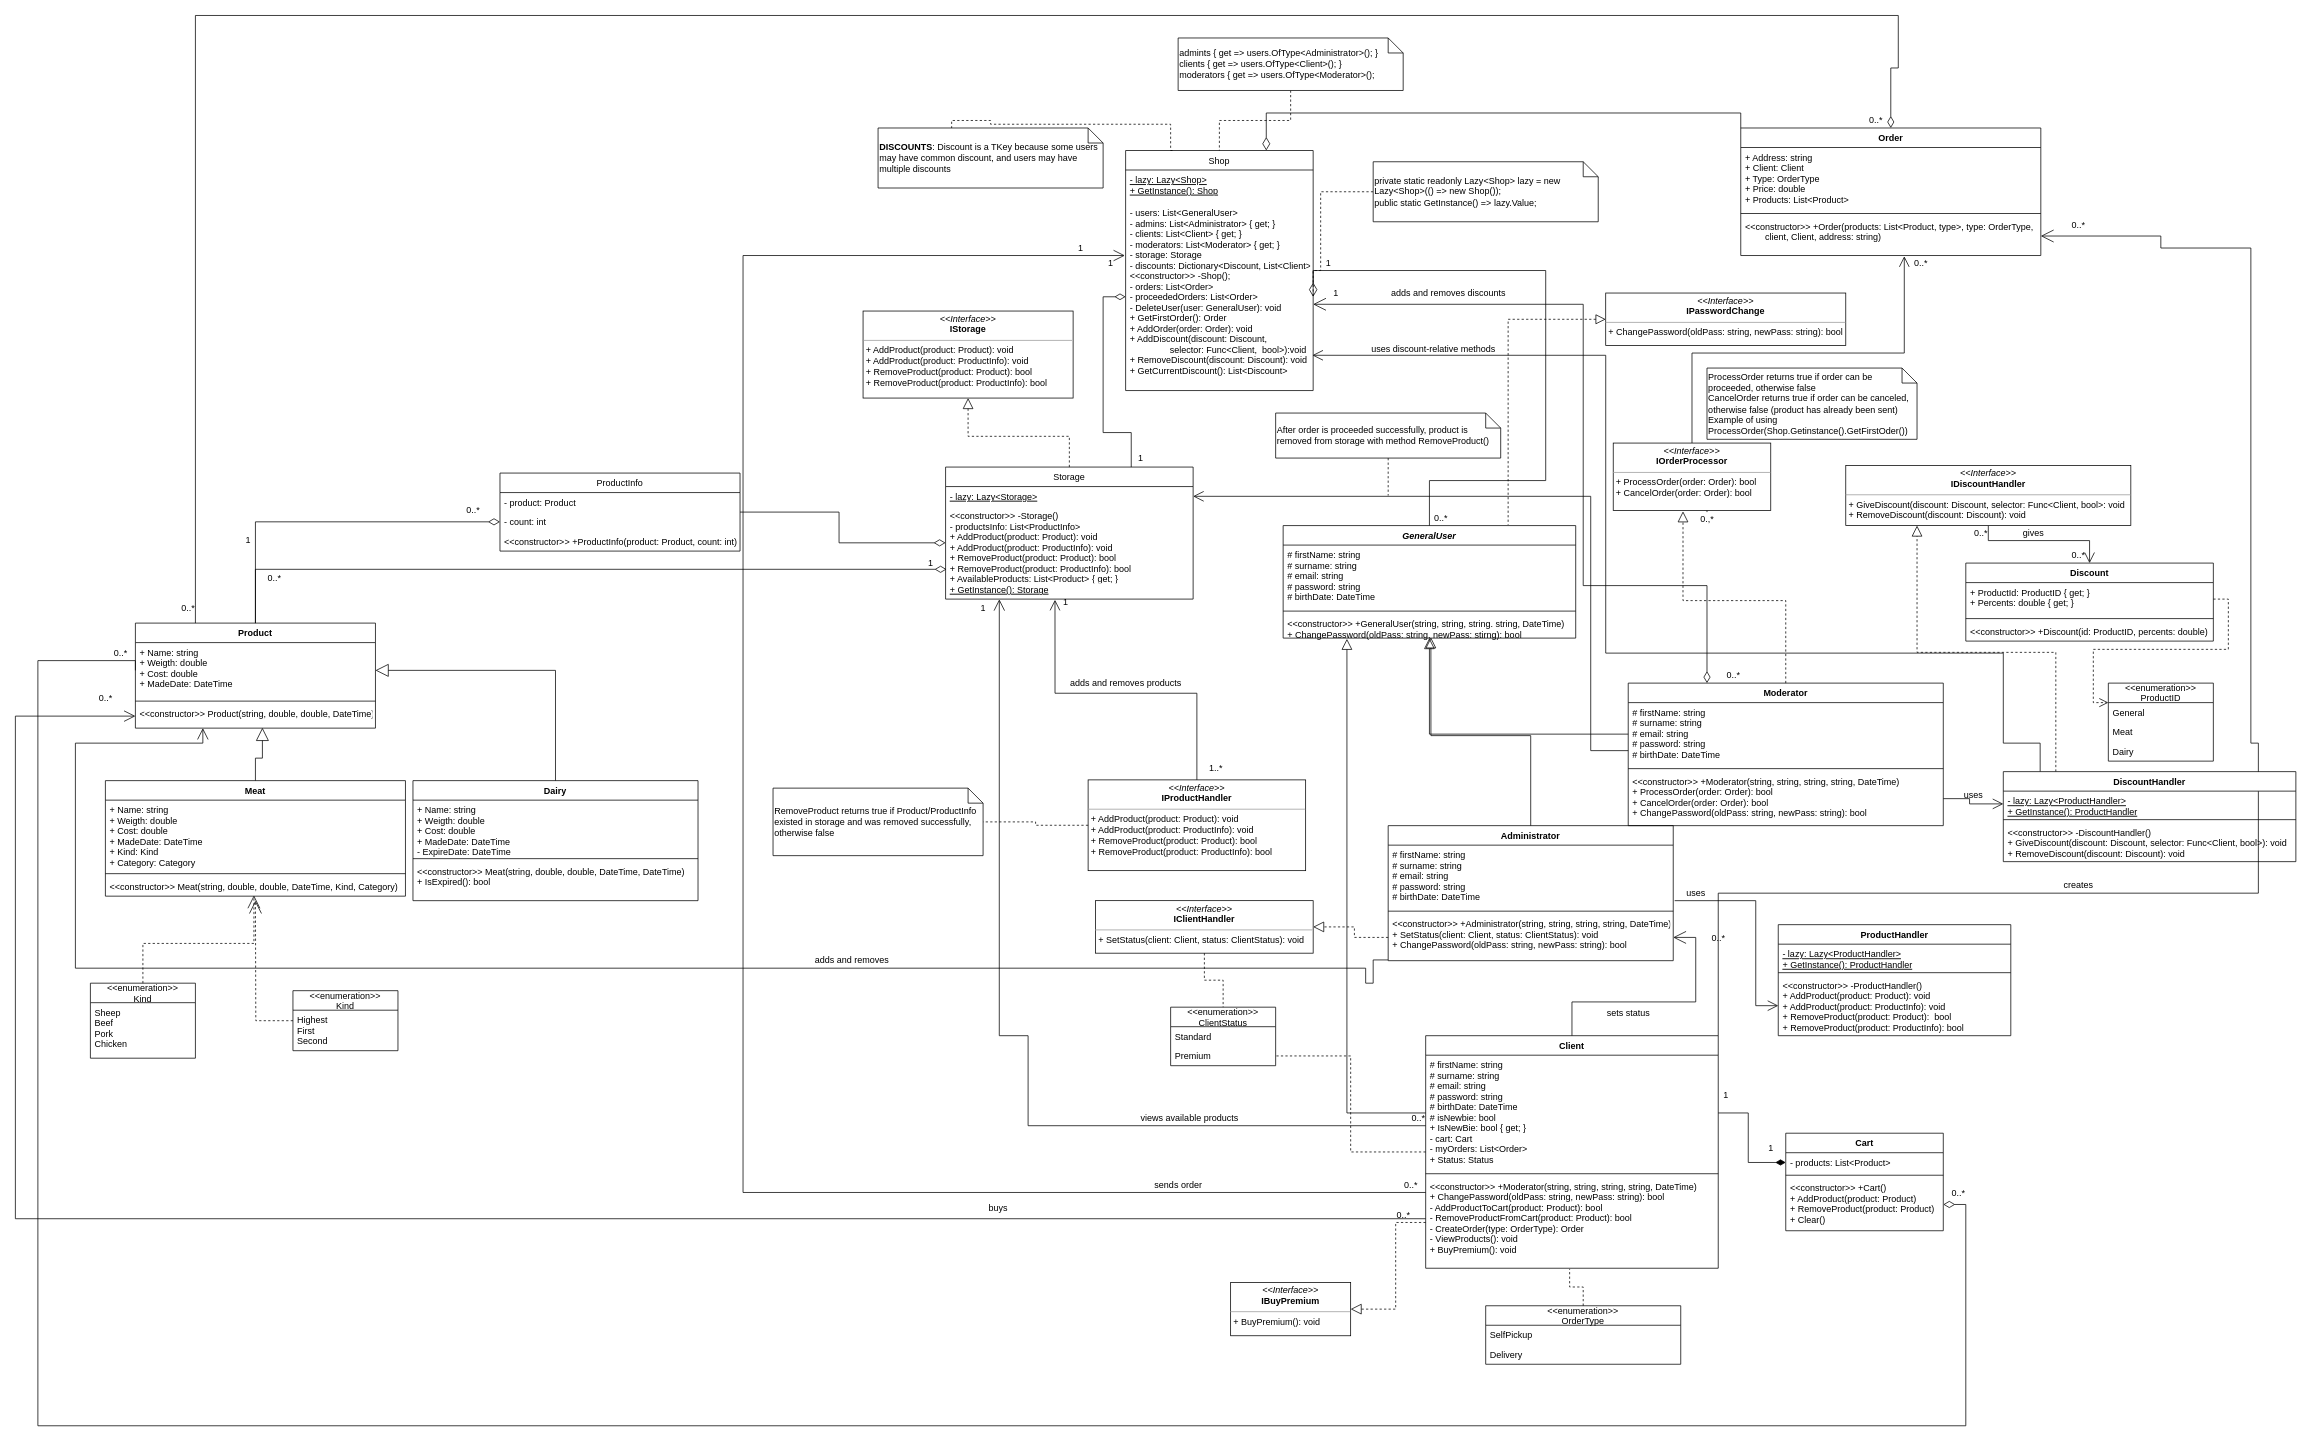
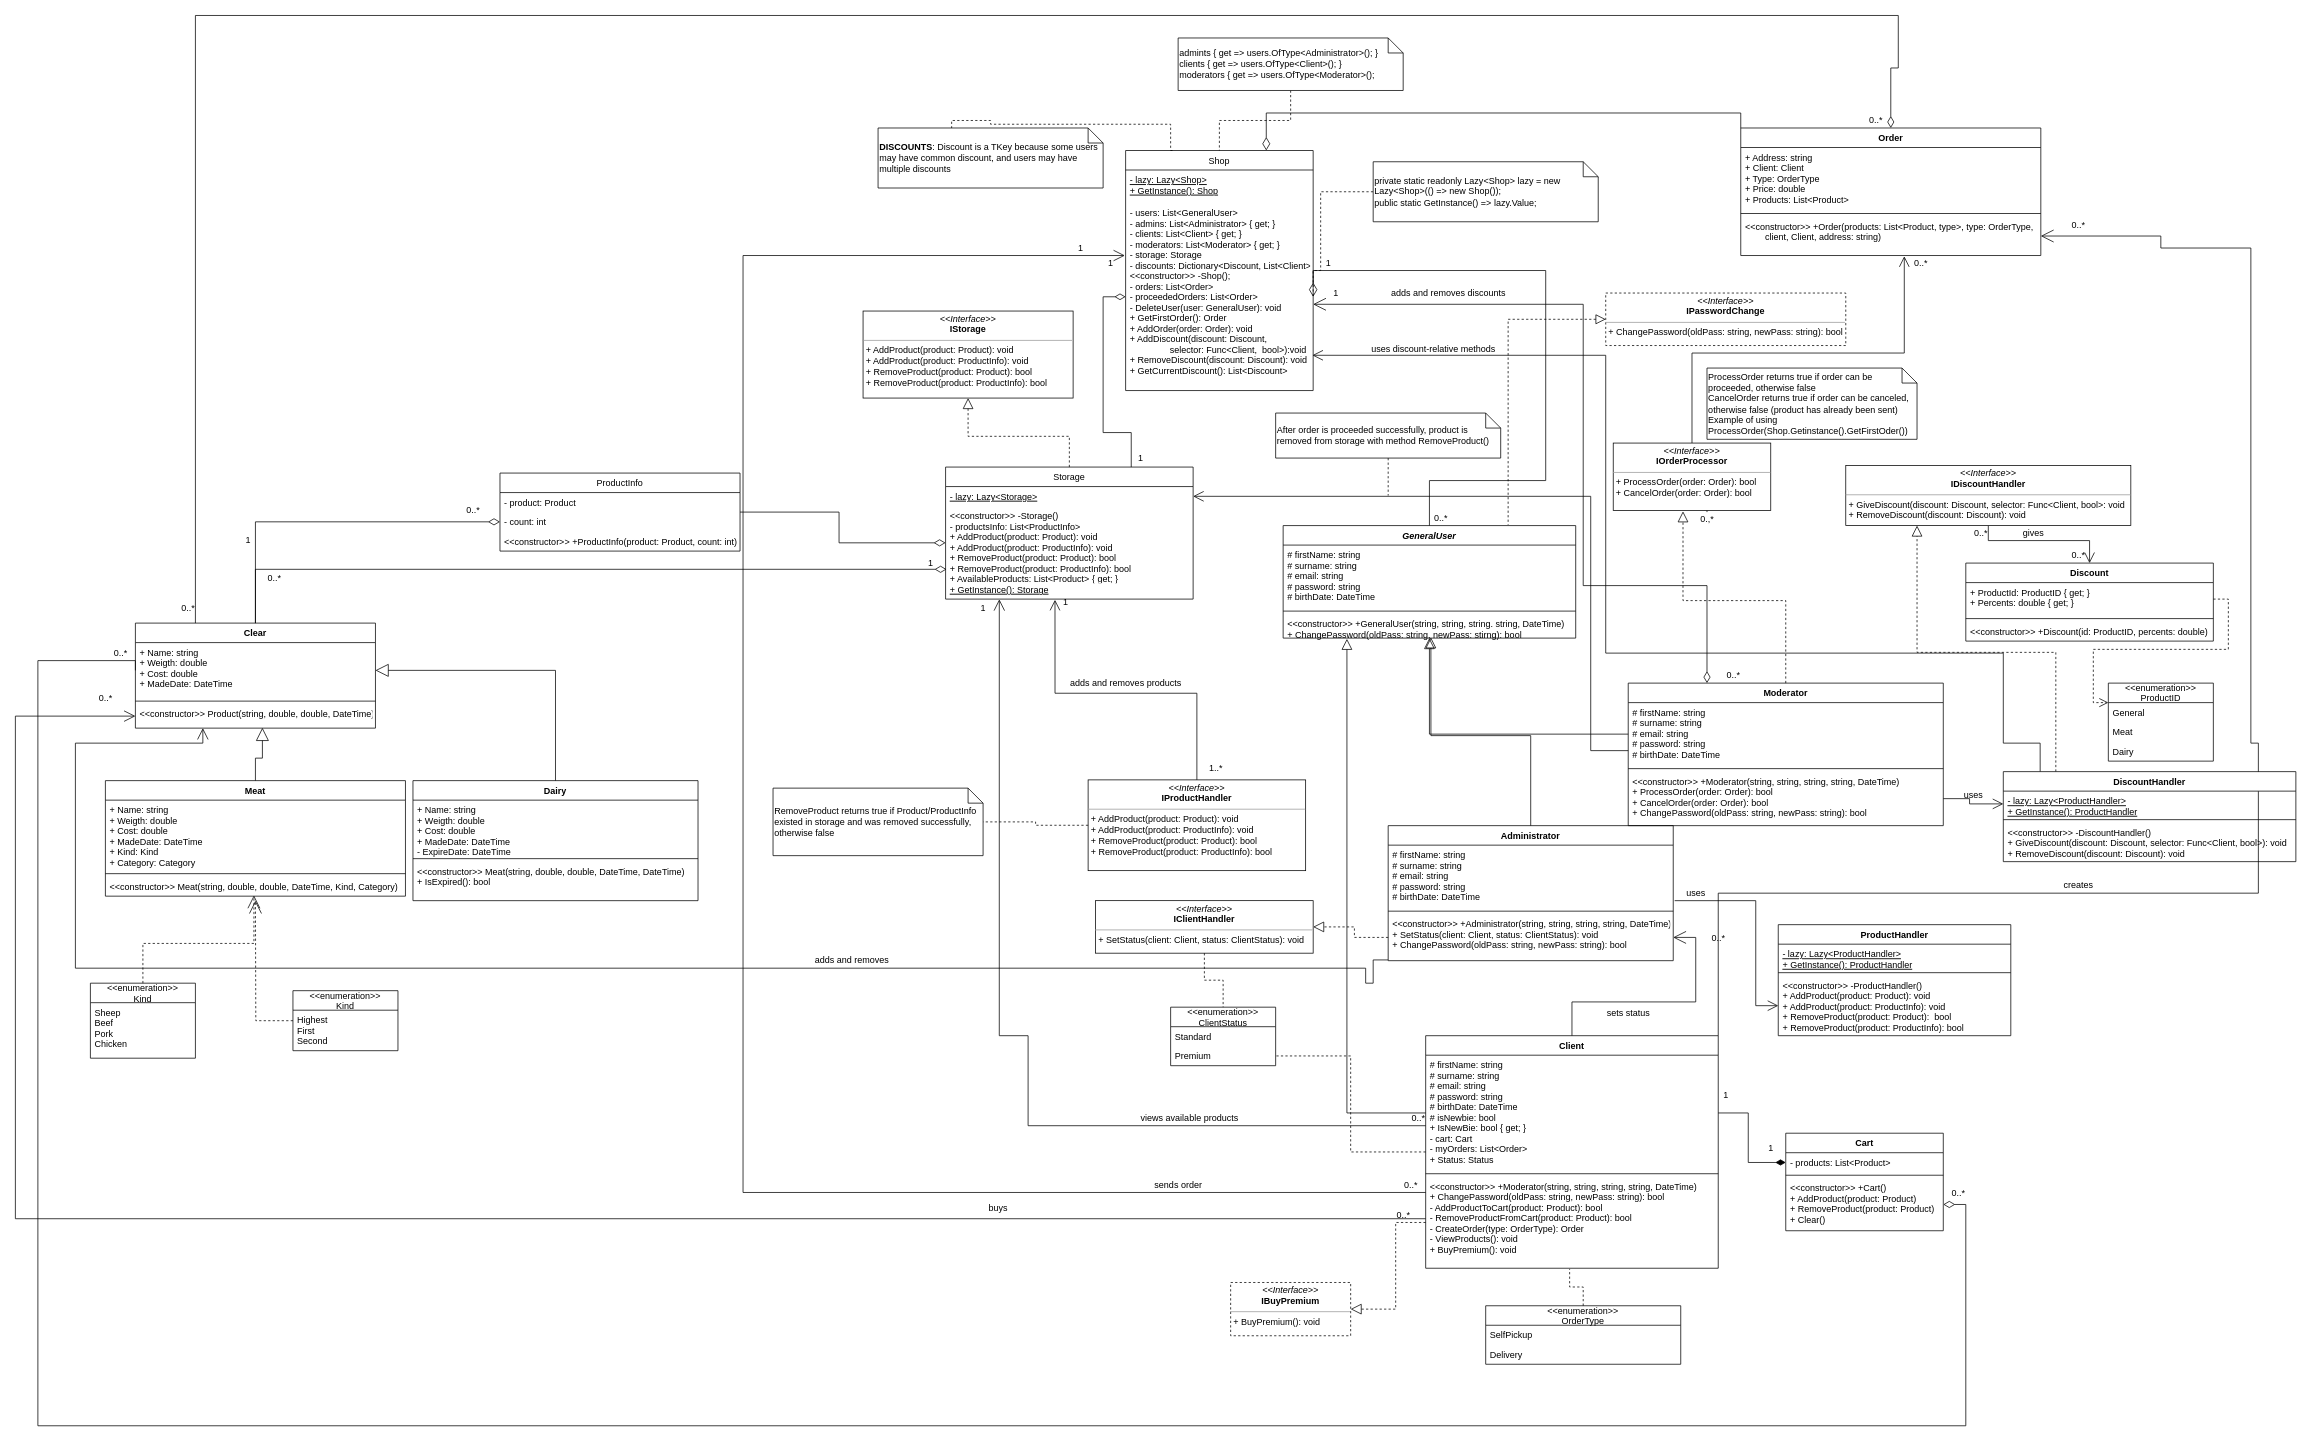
(1725, 319) -> (1725, 319)
(255, 633) -> (255, 633)
(1290, 1309) -> (1290, 1309)
